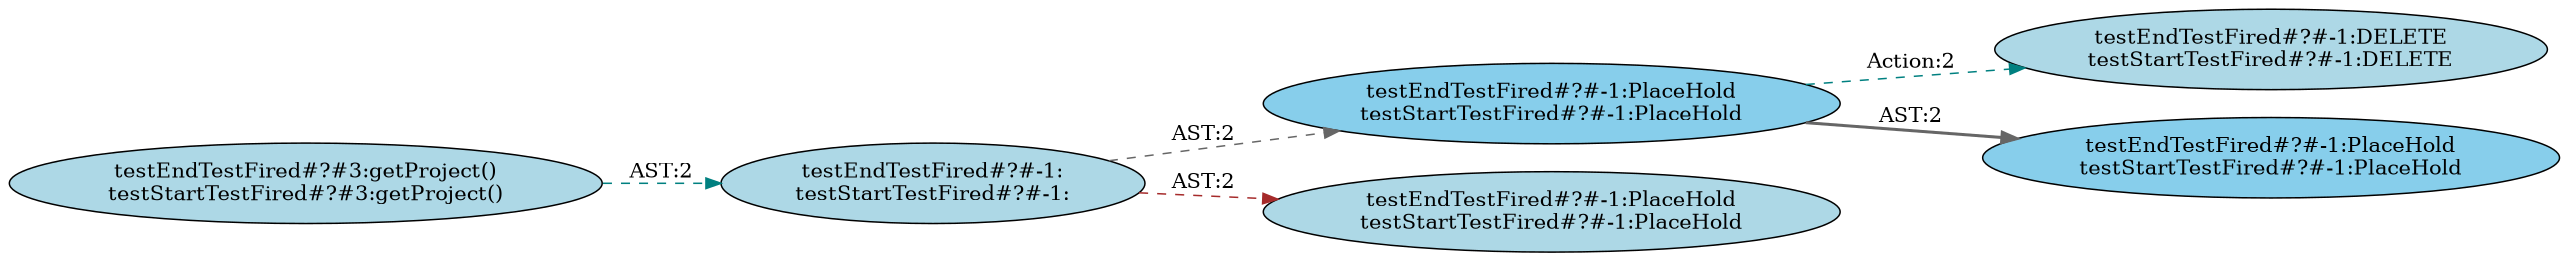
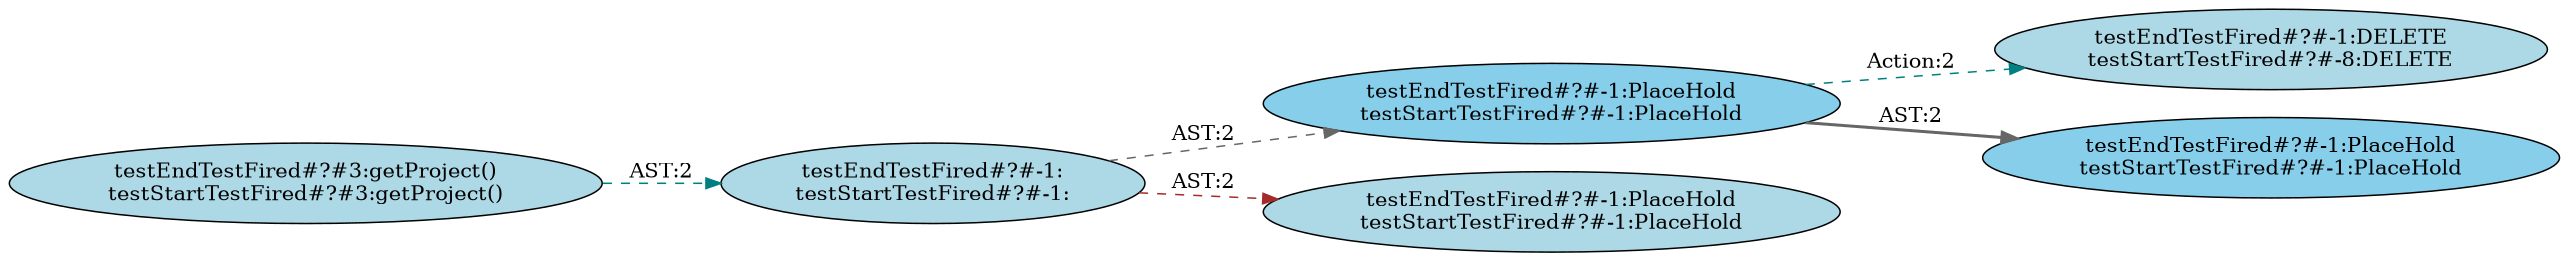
(2271, 49) -> (2271, 49)
